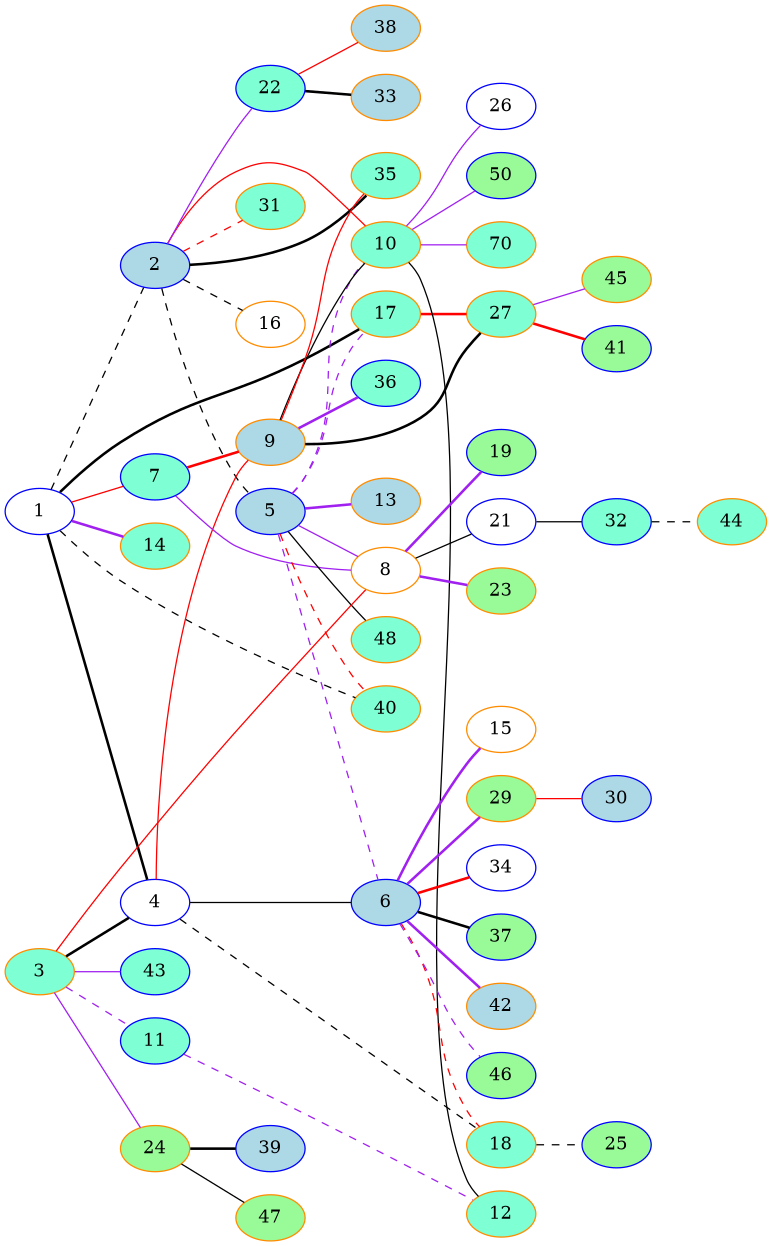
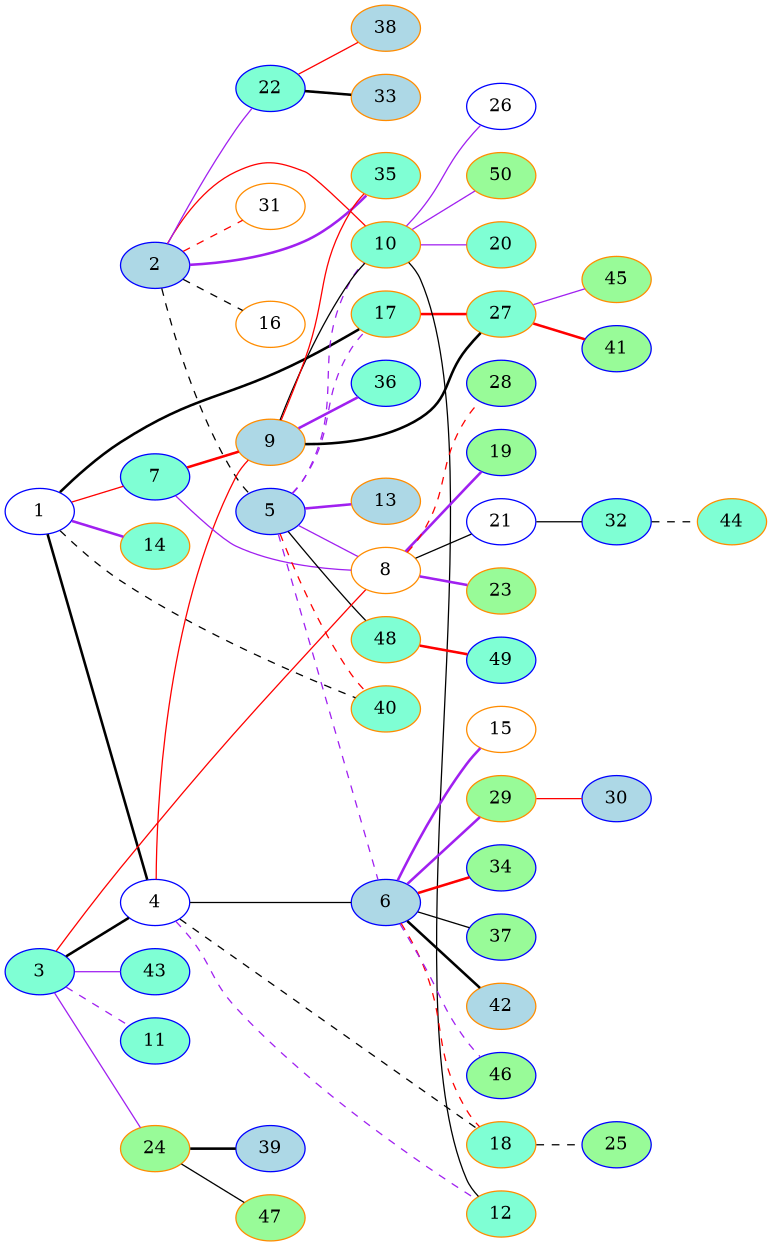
(501, 176) -> (501, 176)
(270, 206) -> (270, 206)
(501, 245) -> (501, 245)
(286, 248) -> (286, 248)
none -> (501, 383)
(97, 389) -> none
none -> (501, 660)
(501, 868) -> (501, 868)
(446, 921) -> (446, 921)
(445, 956) -> (445, 956)
(40, 972) -> (40, 972)
(329, 1126) -> (309, 1077)
